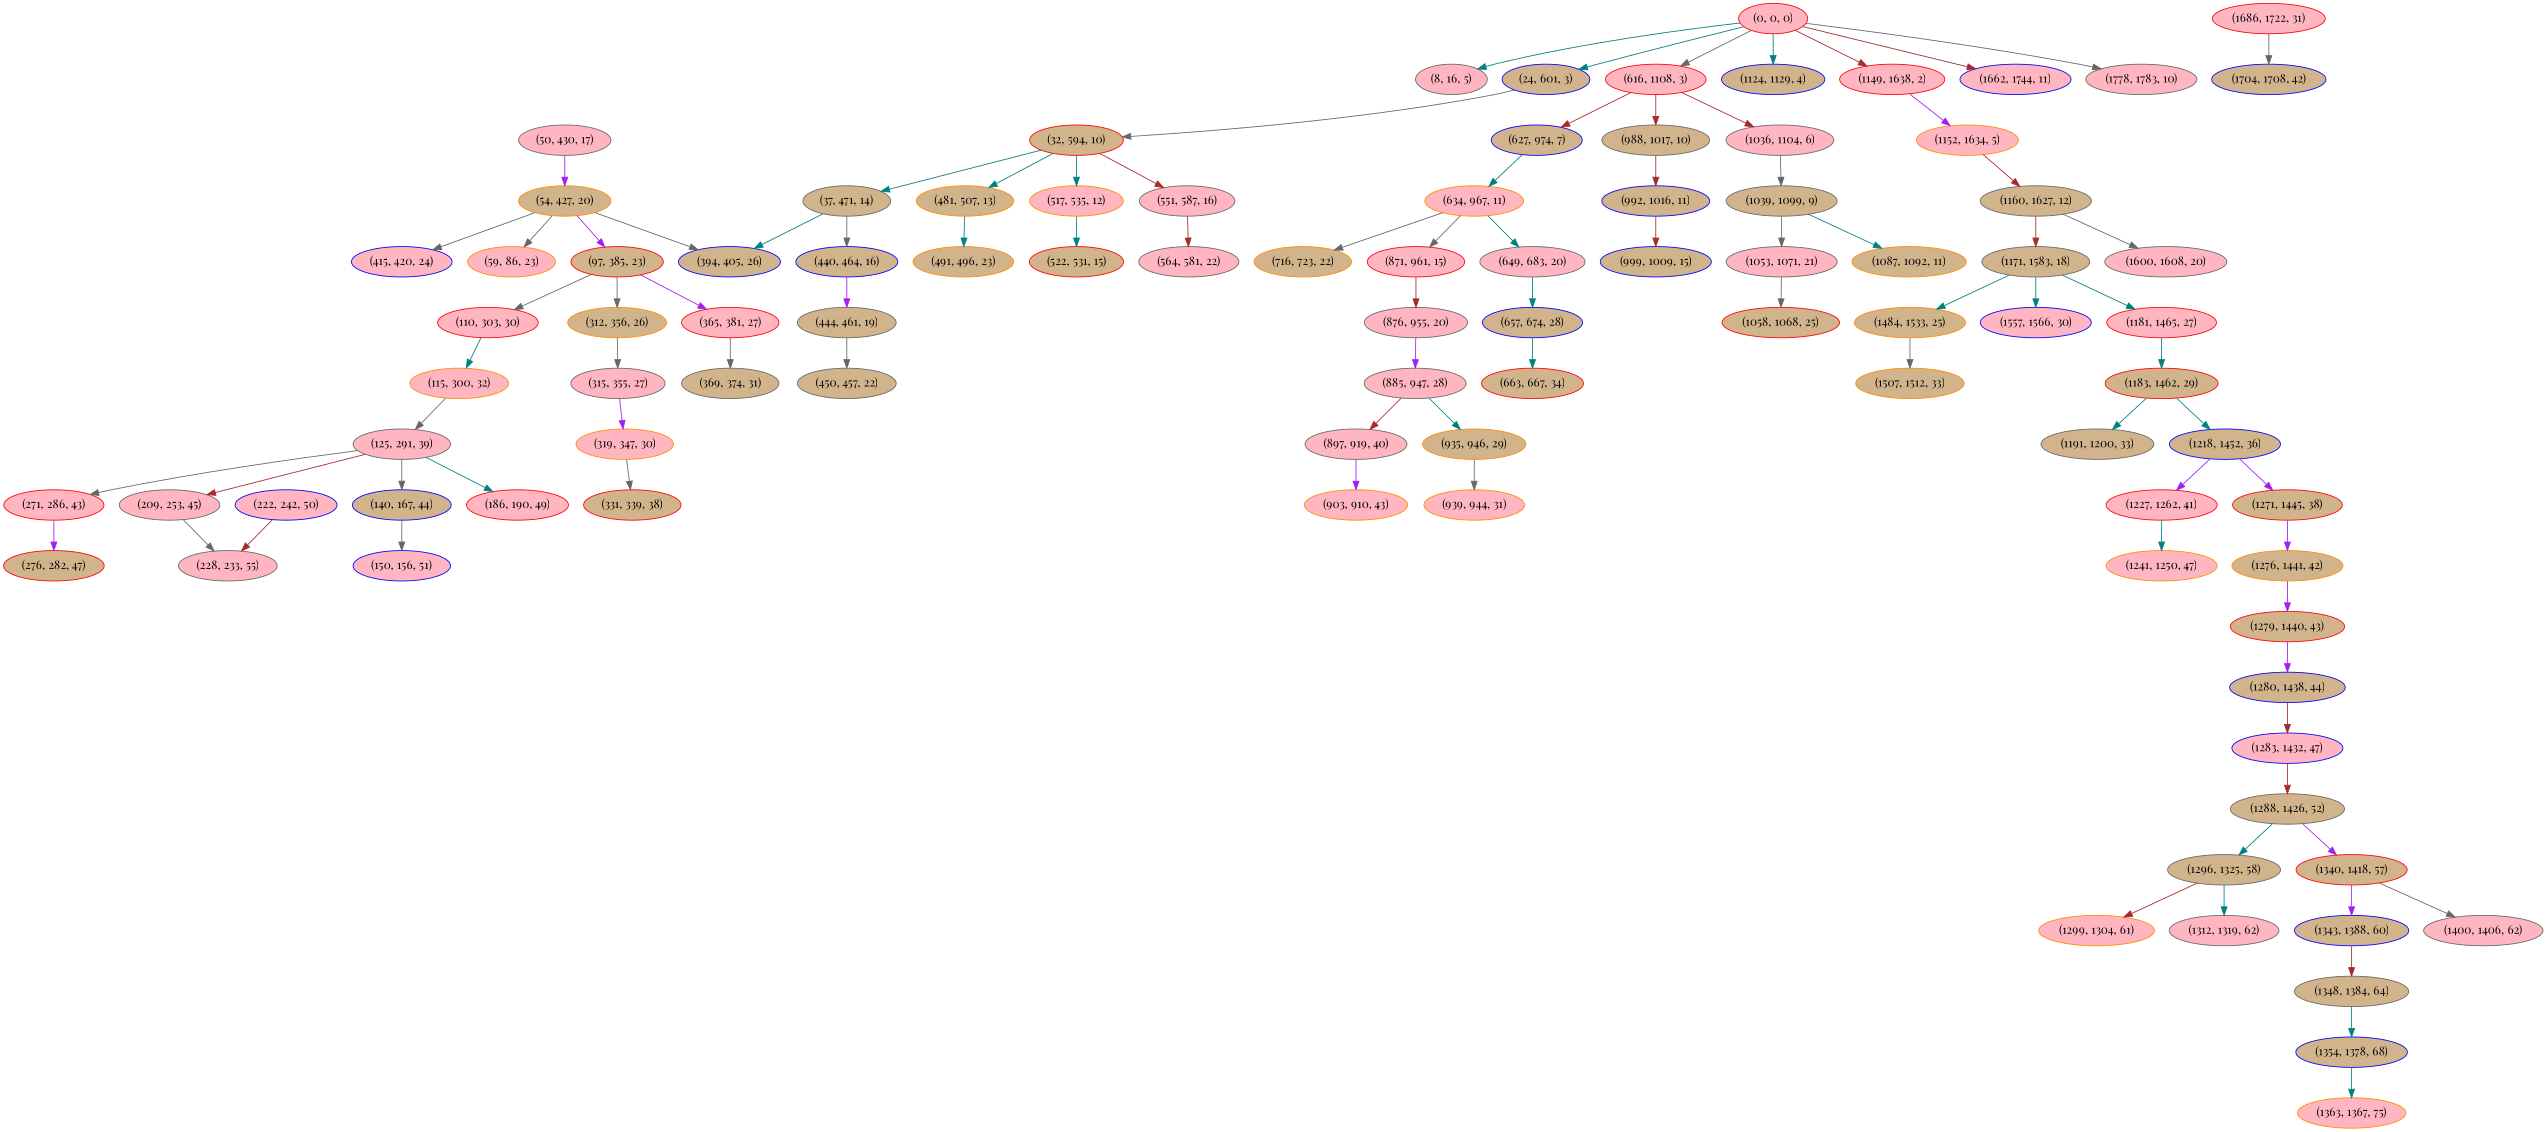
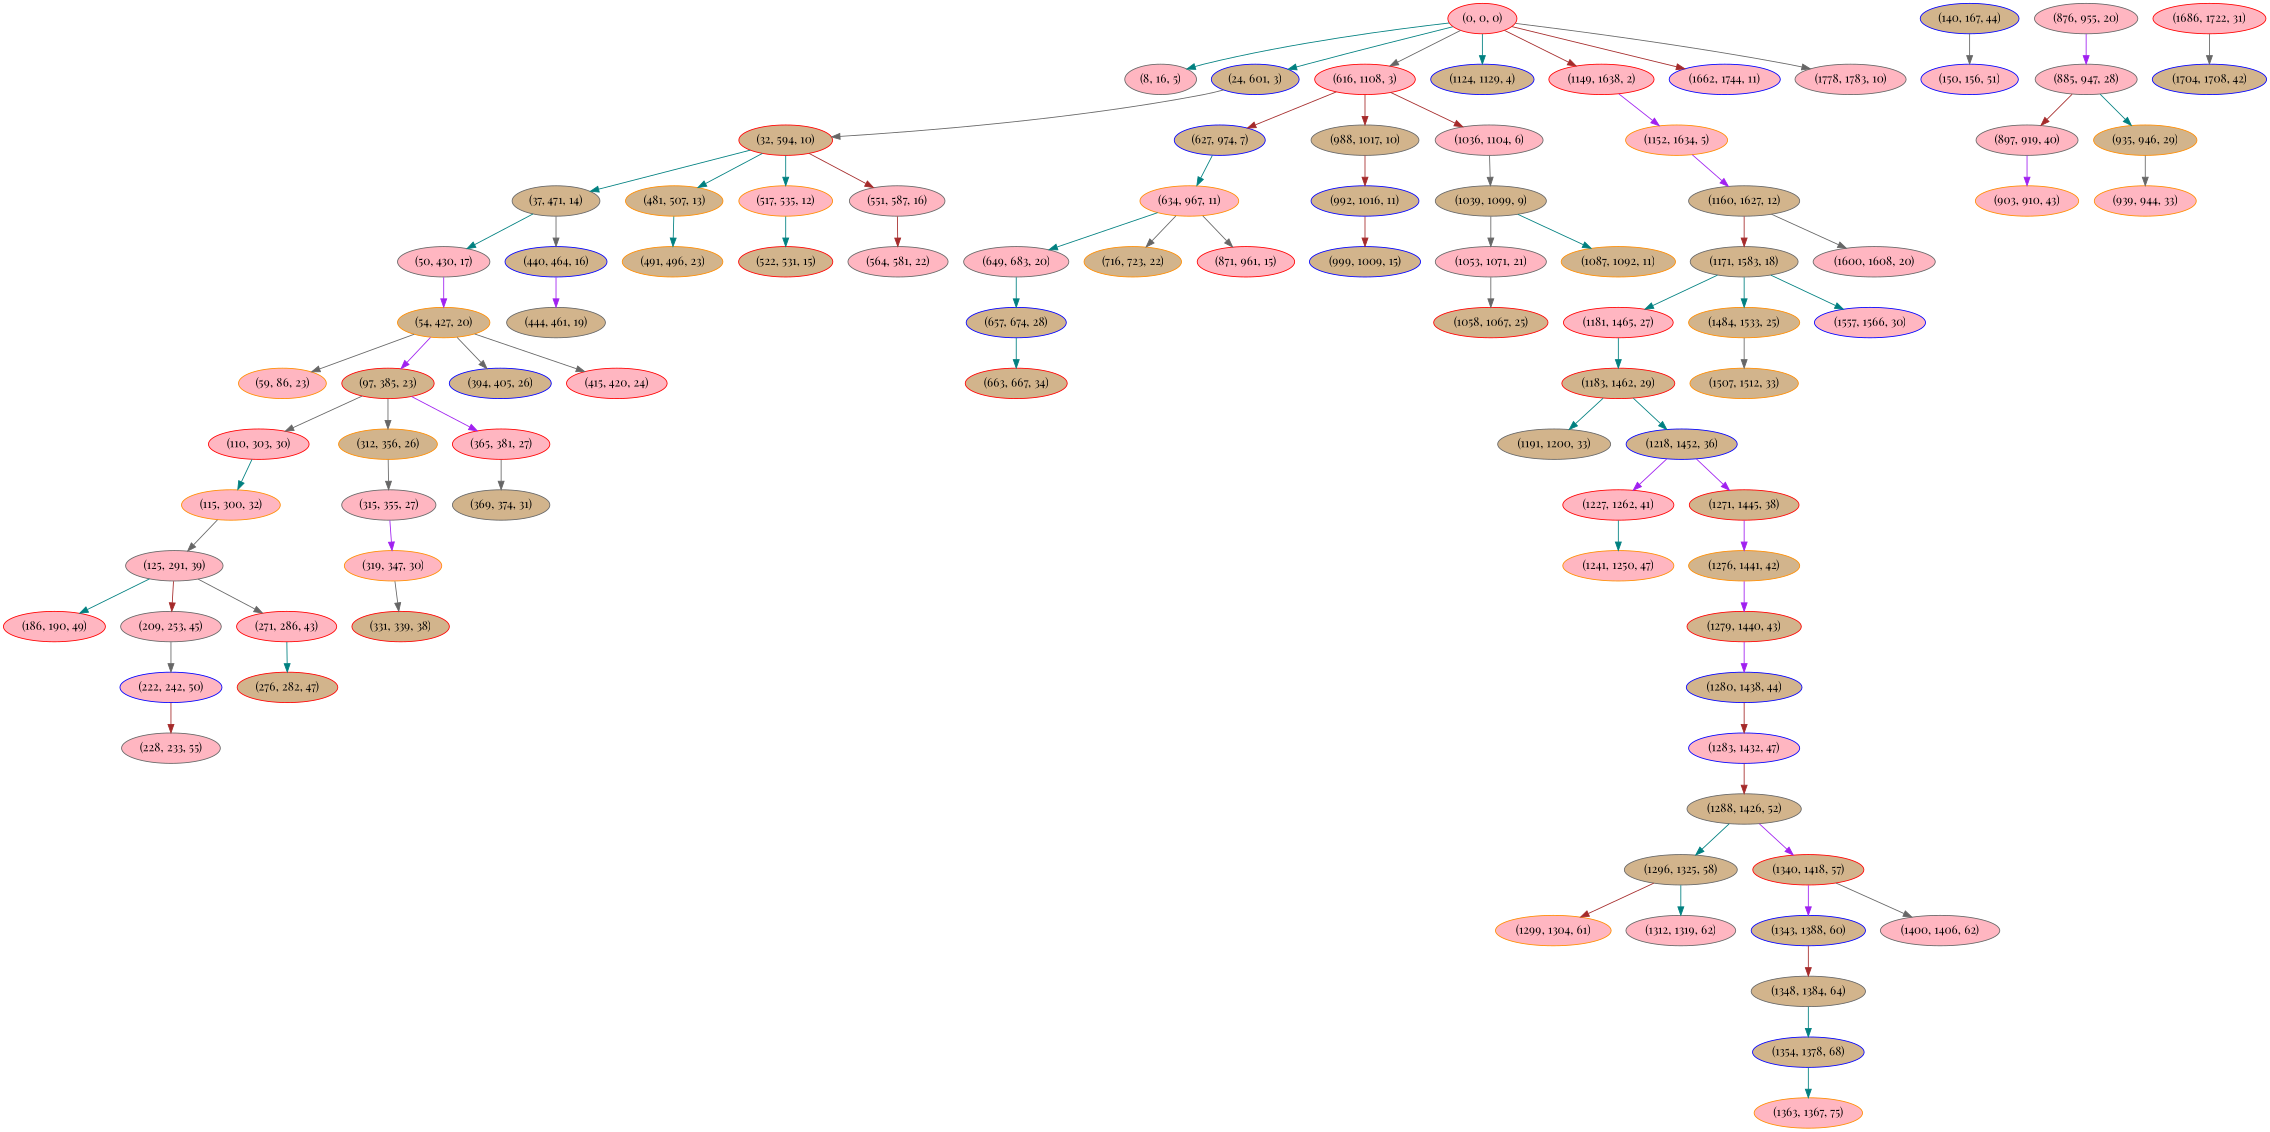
(1998, 168) -> (1707, 168)
(793, 229) -> (504, 229)
(402, 262) -> (617, 383)
(1416, 288) -> none
(1781, 323) -> (1491, 323)
(847, 383) -> none
(402, 470) -> none
(1474, 505) -> (2145, 201)
(54, 531) -> (287, 653)
(196, 532) -> (171, 653)
